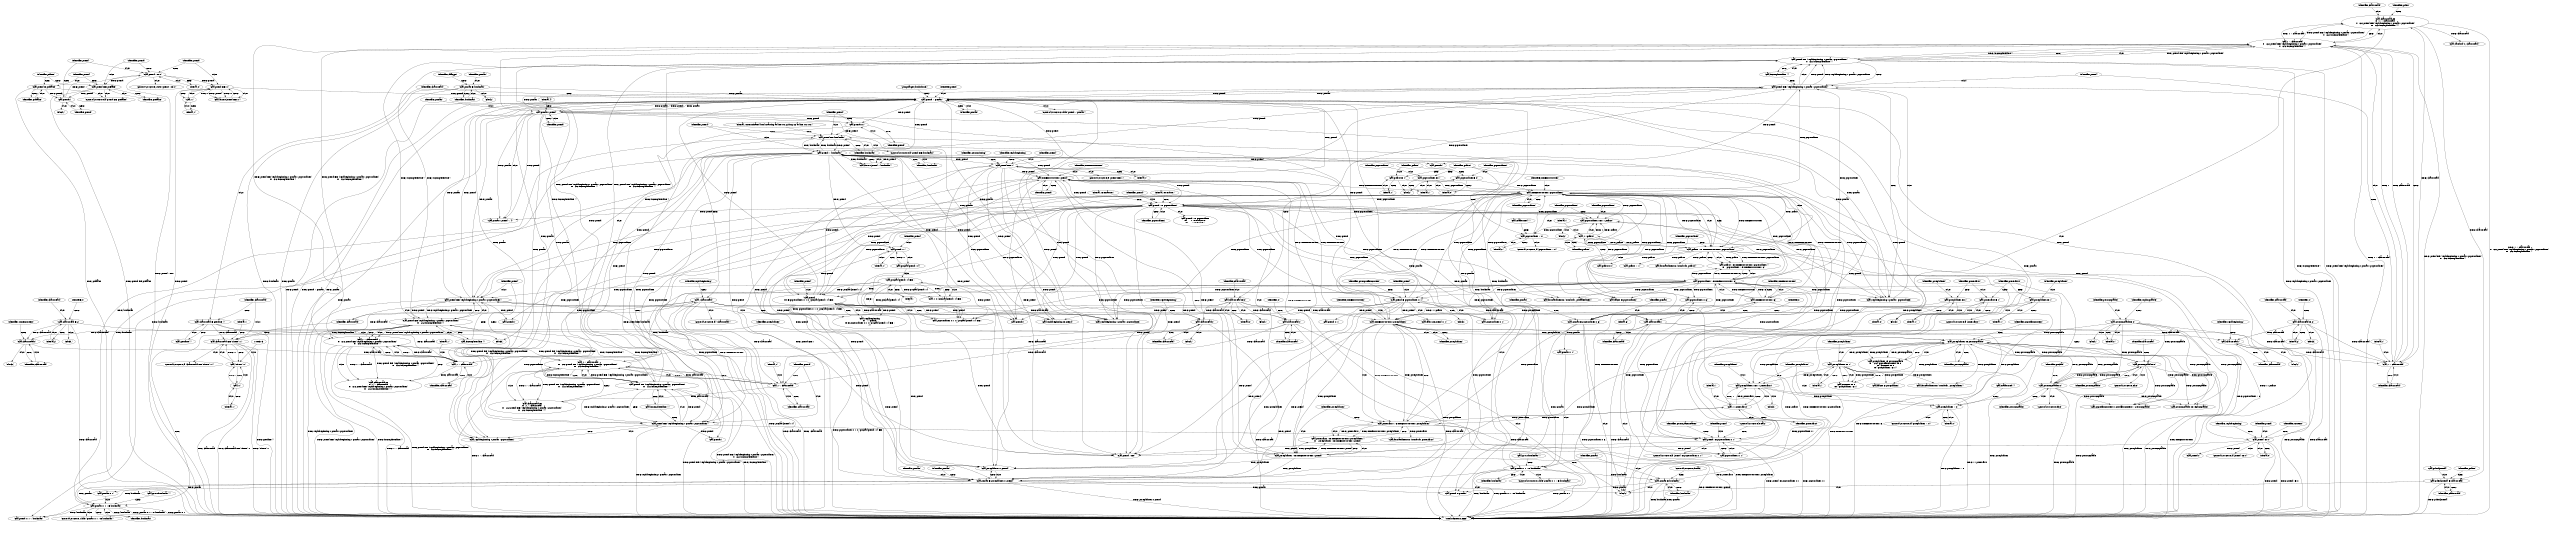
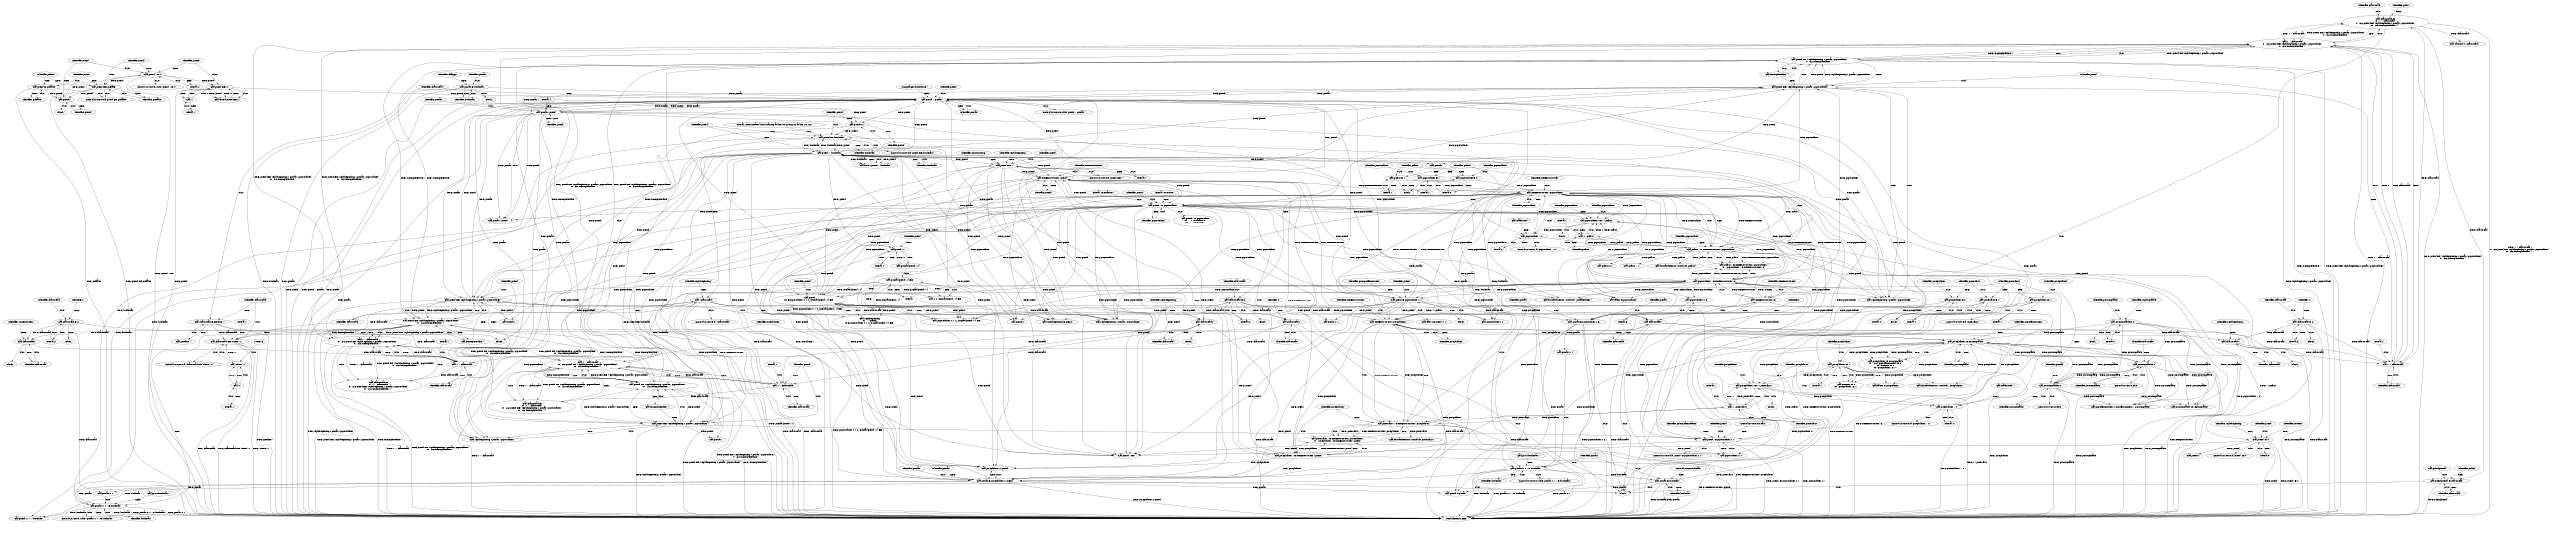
(1747, 104) -> none
(697, 115) -> (708, 107)
(1597, 248) -> (1581, 227)
(1419, 283) -> (1266, 273)
(1697, 310) -> (1337, 313)
(1144, 332) -> (1144, 332)
(238, 351) -> none
(1233, 452) -> none
